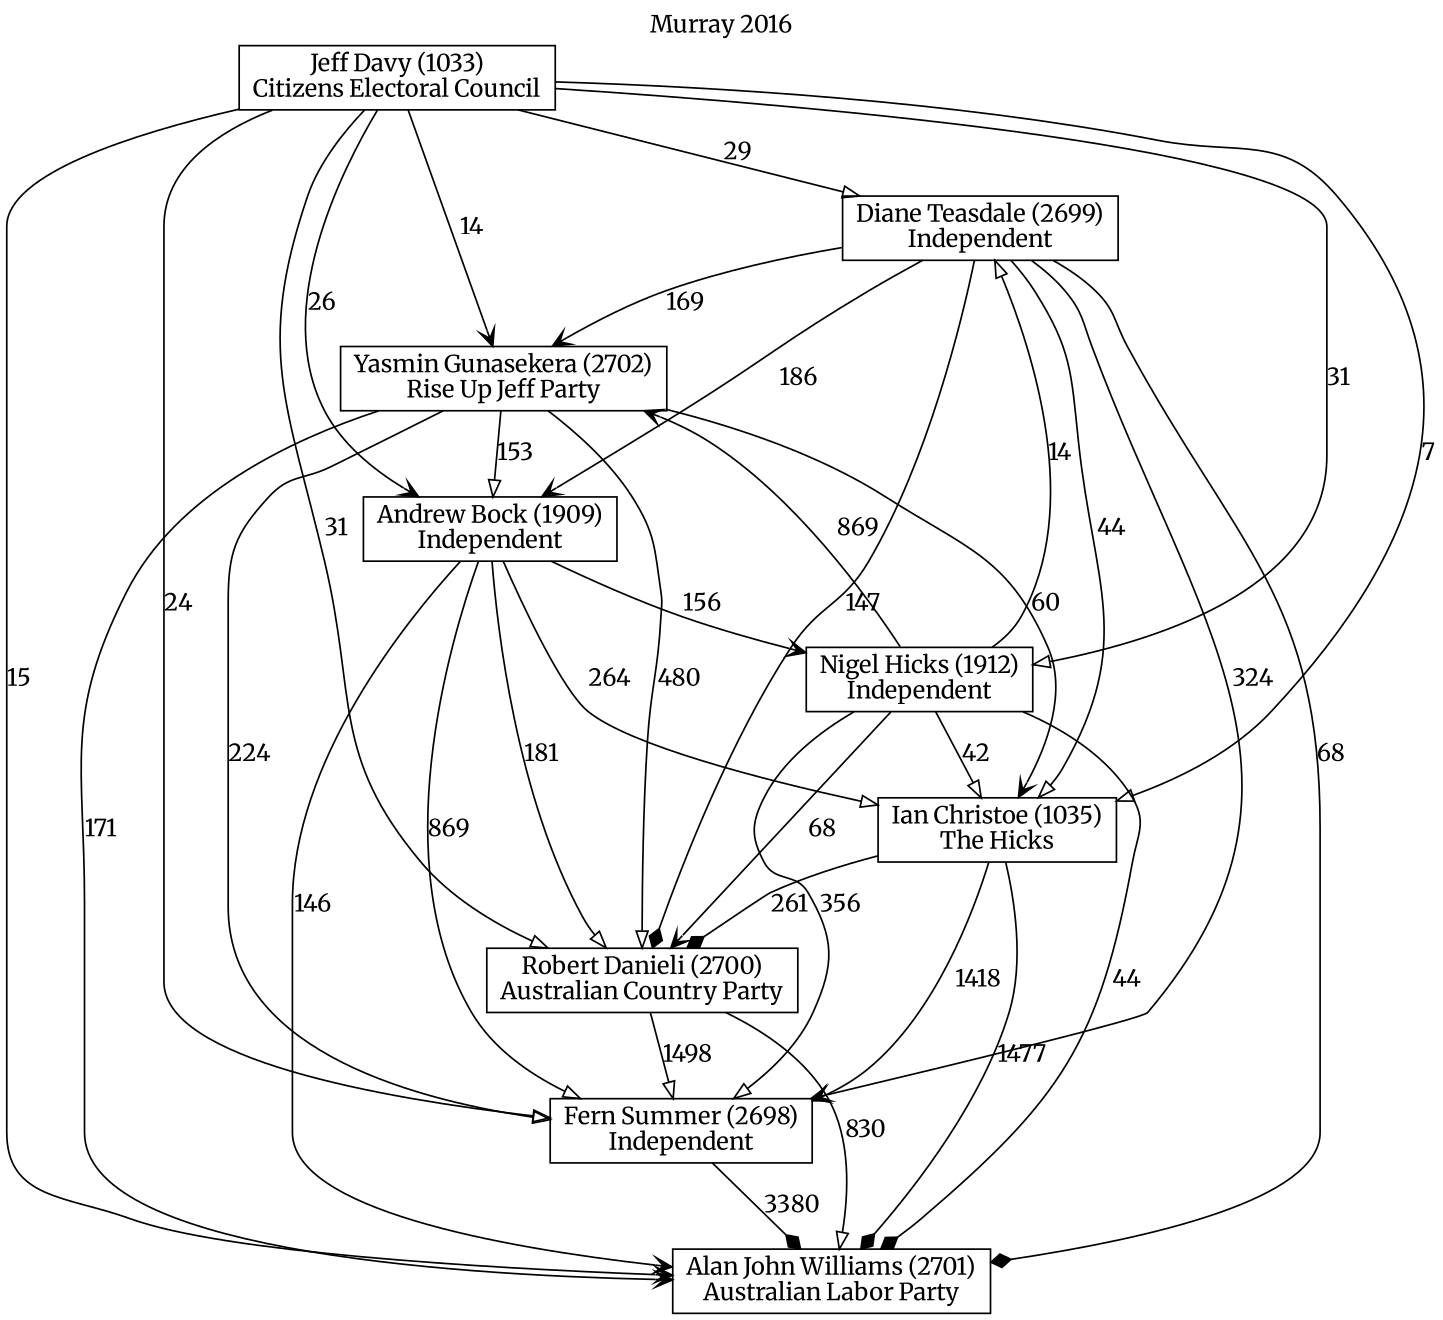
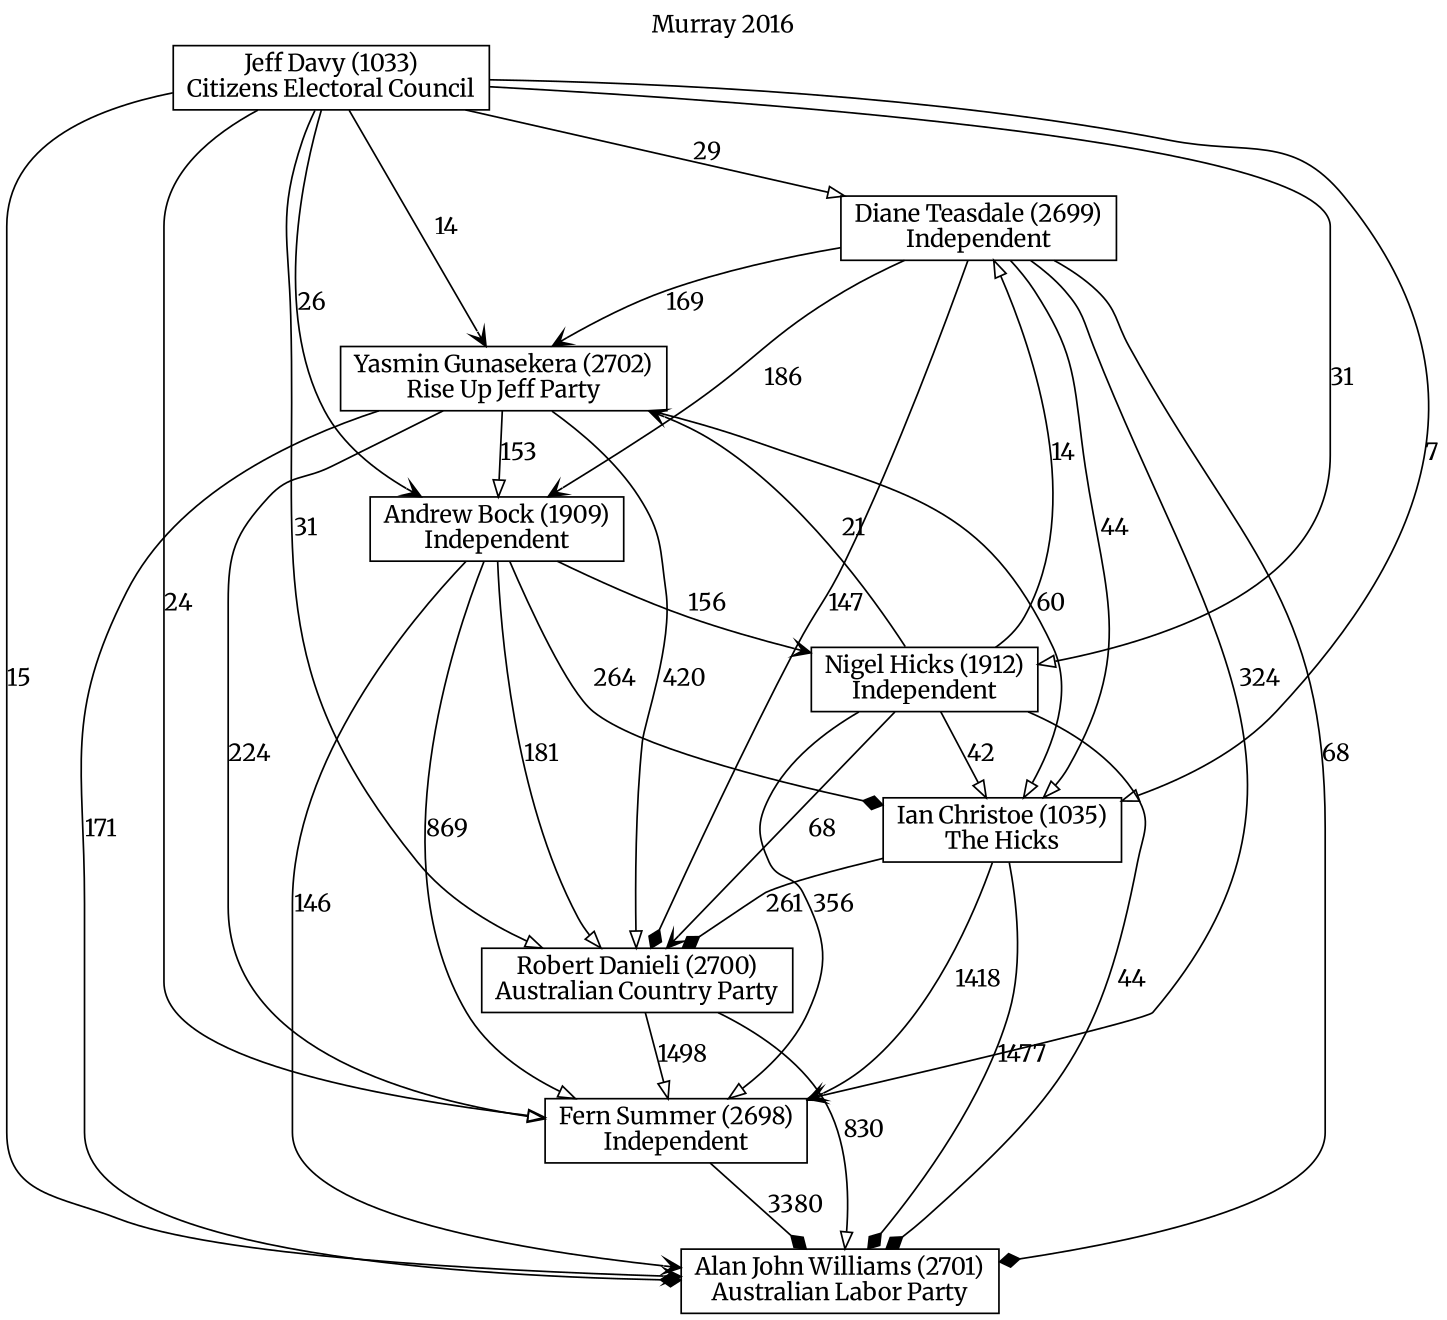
(858, 529) -> (854, 529)
(942, 531) -> (945, 517)
(679, 679) -> (685, 679)
(628, 734) -> (632, 734)
(85, 1008) -> (85, 1010)
